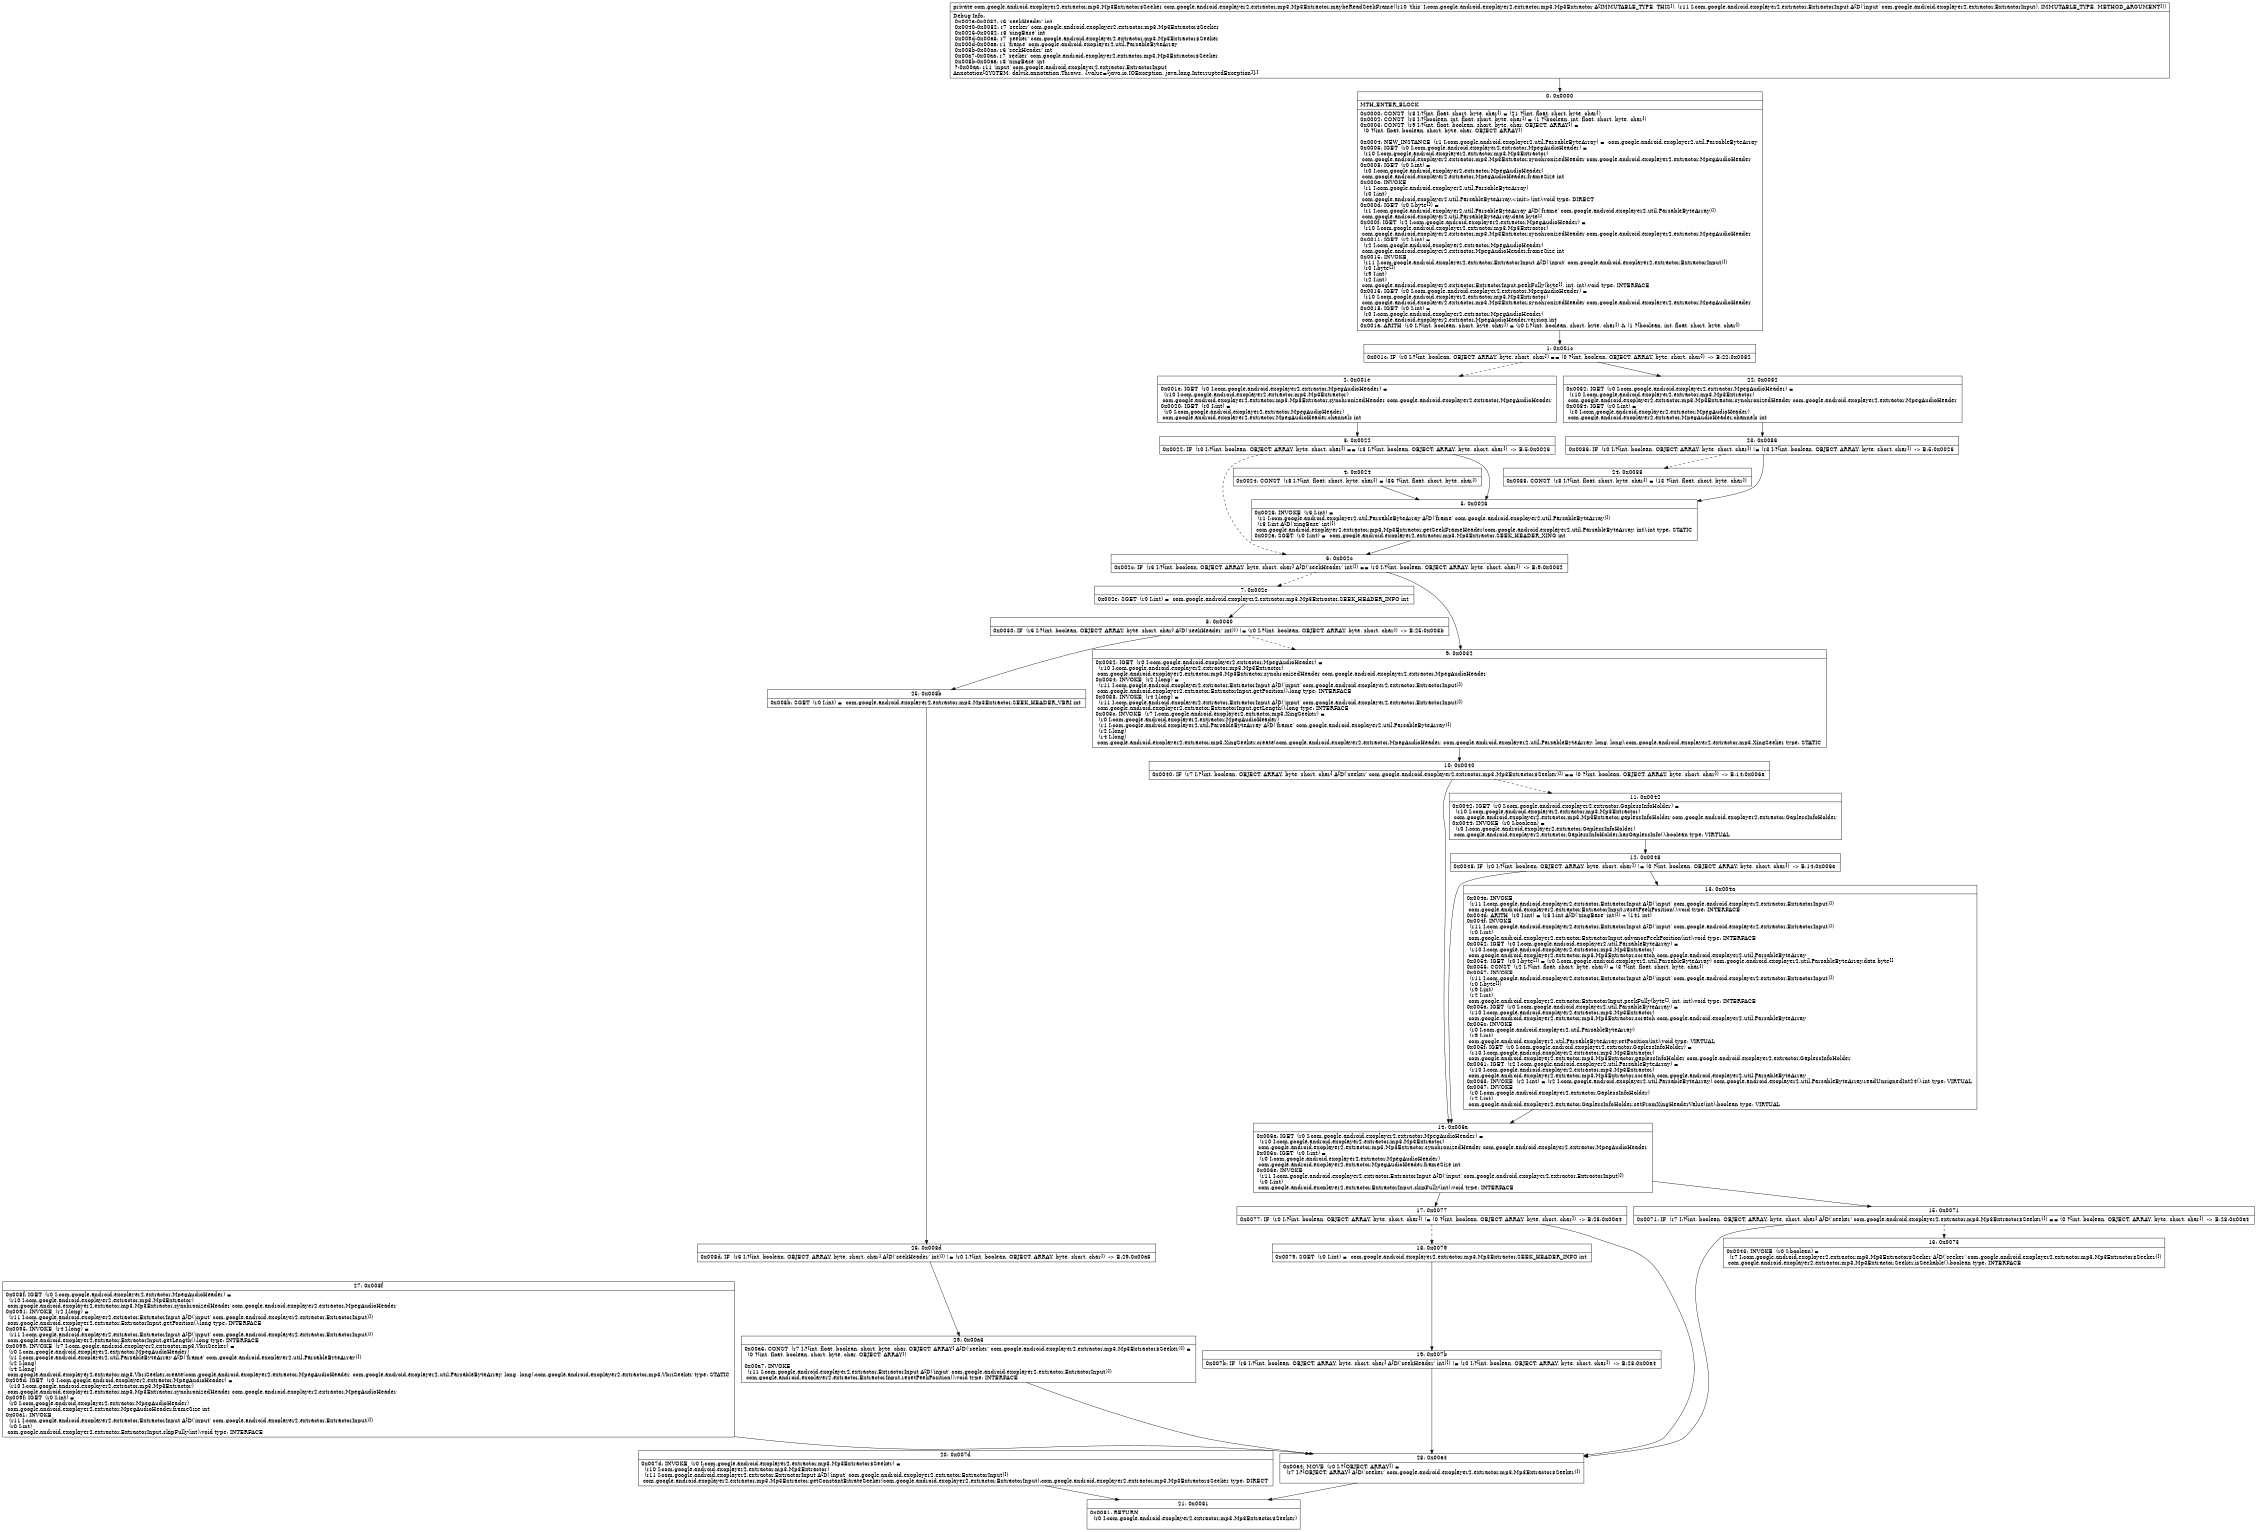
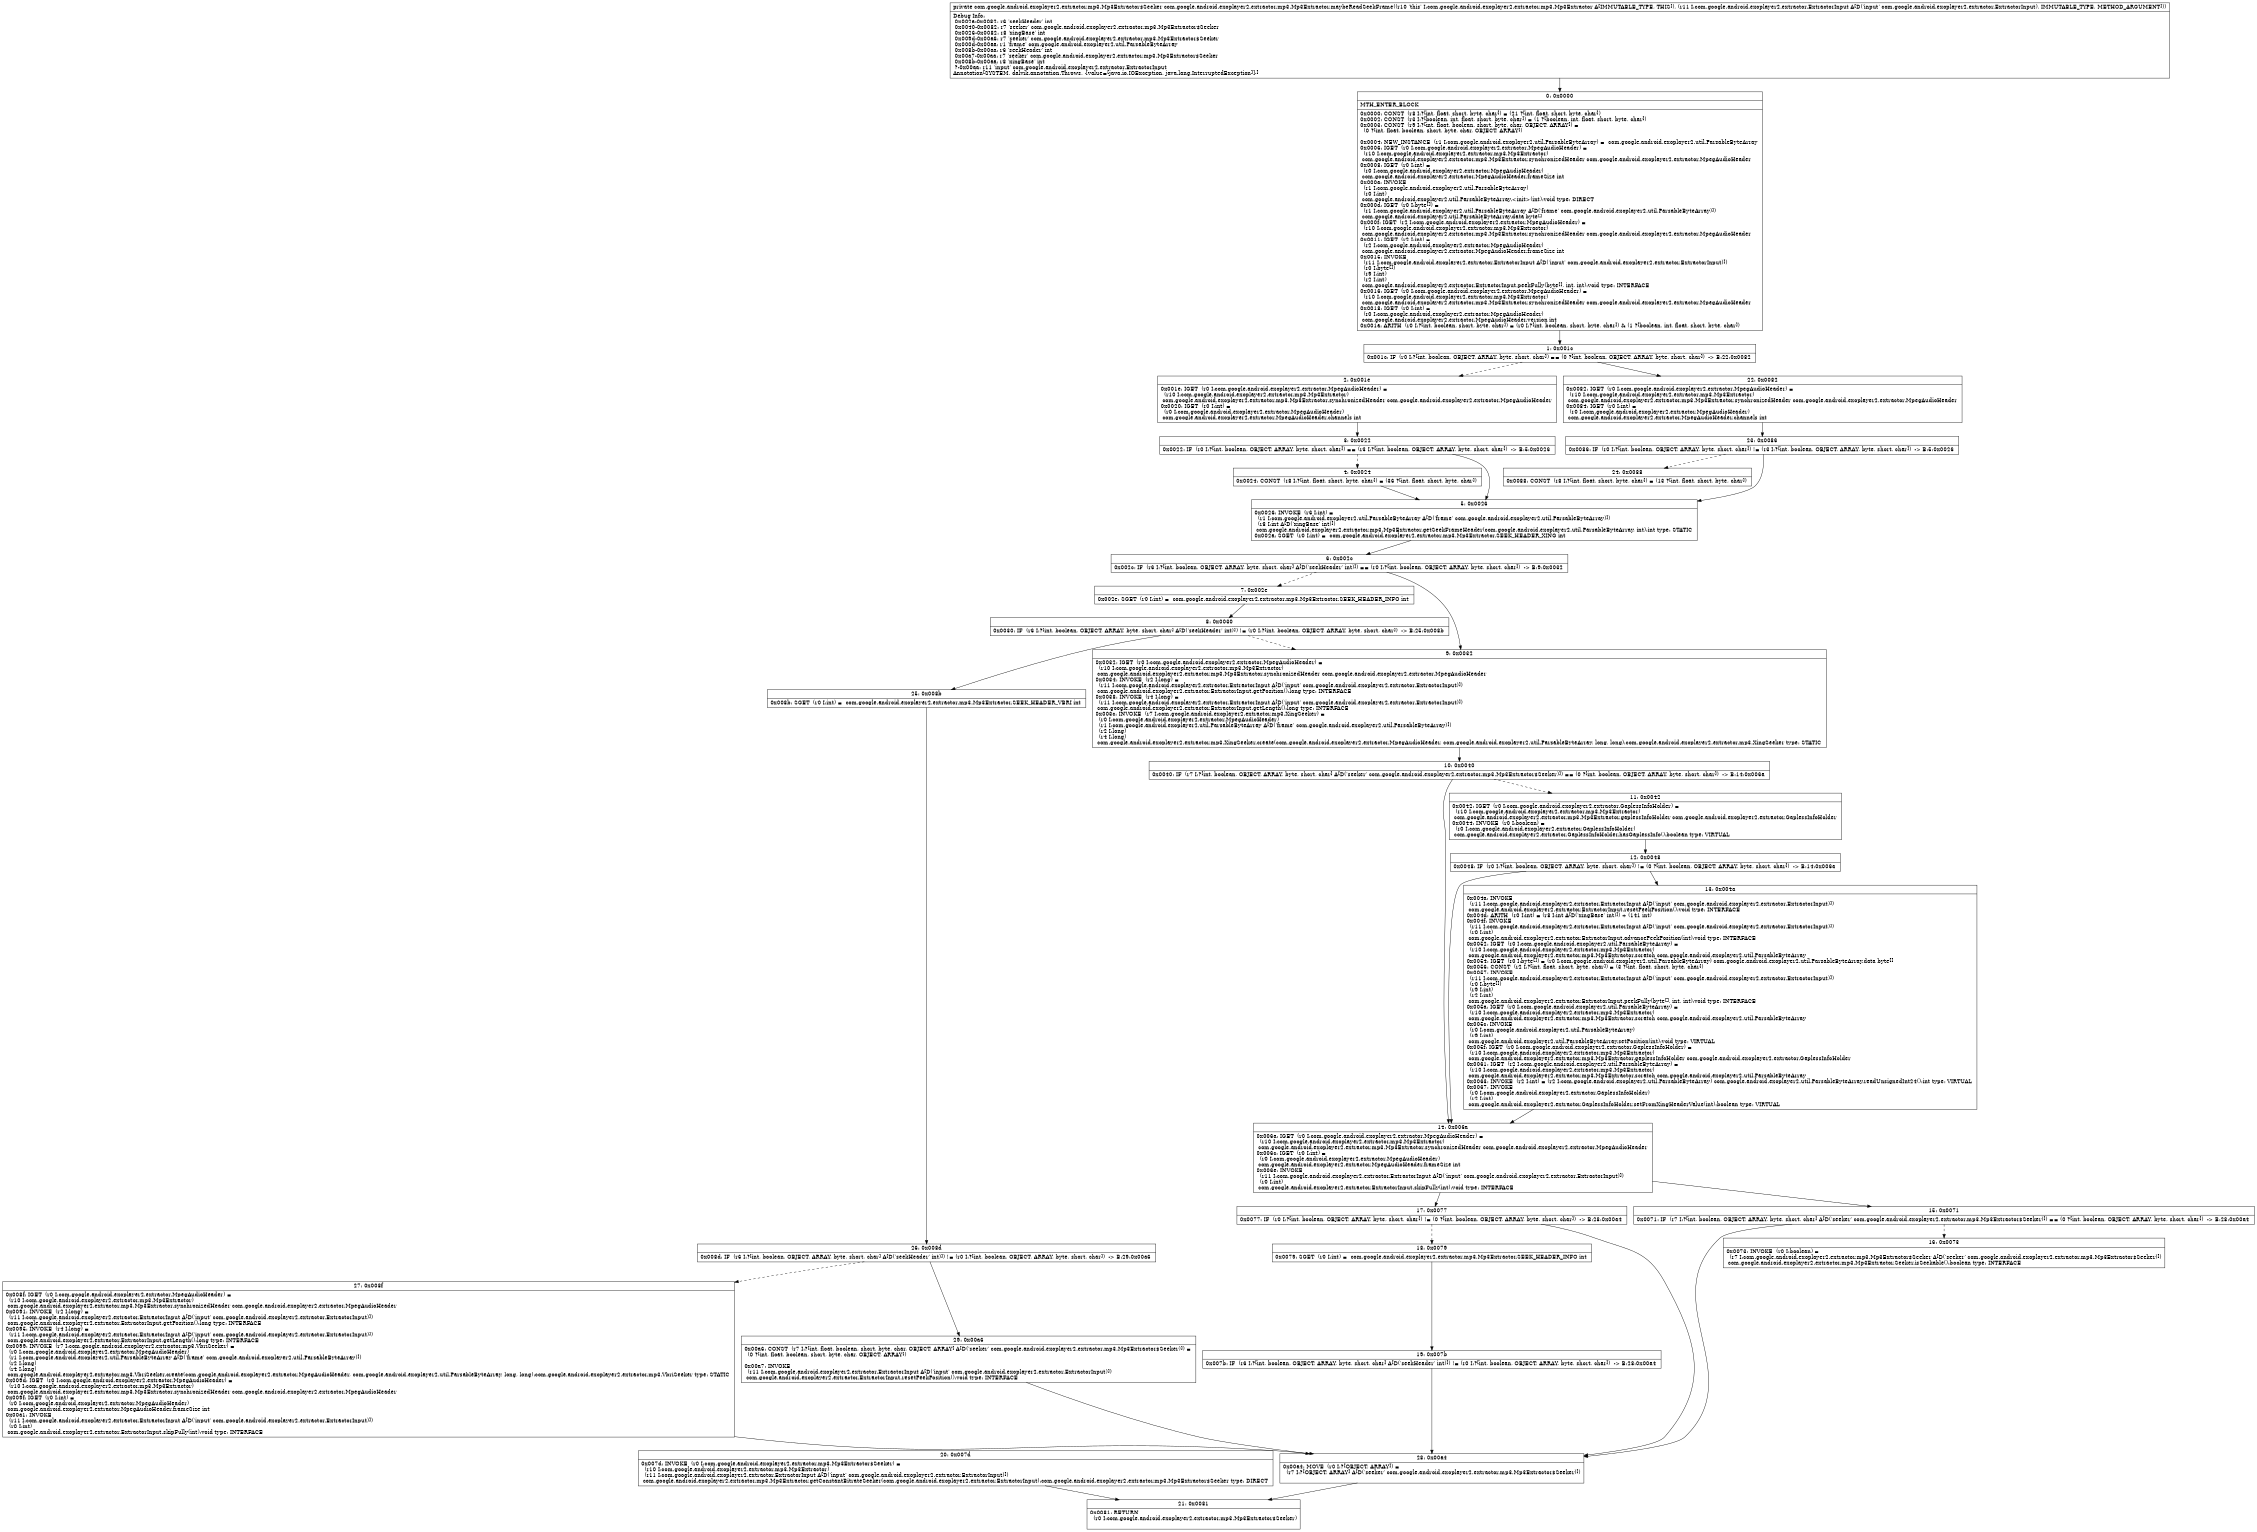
(1226, 507) -> (1357, 459)
(1774, 1252) -> (1774, 1252)
none -> (801, 1271)
